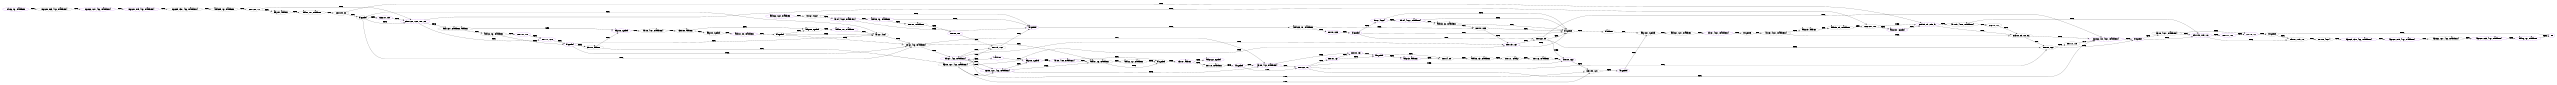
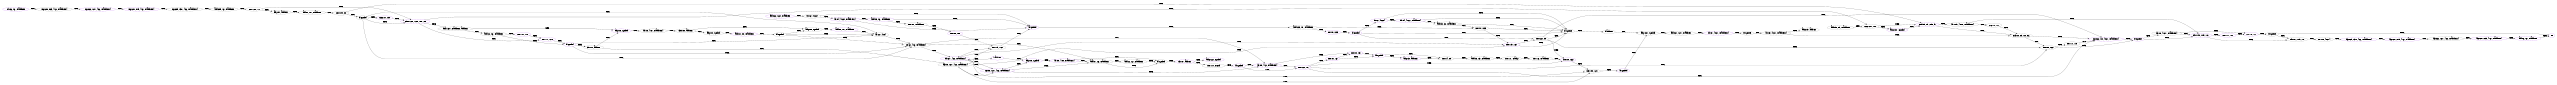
(1823, 29) -> none
(1214, 66) -> (1214, 66)
